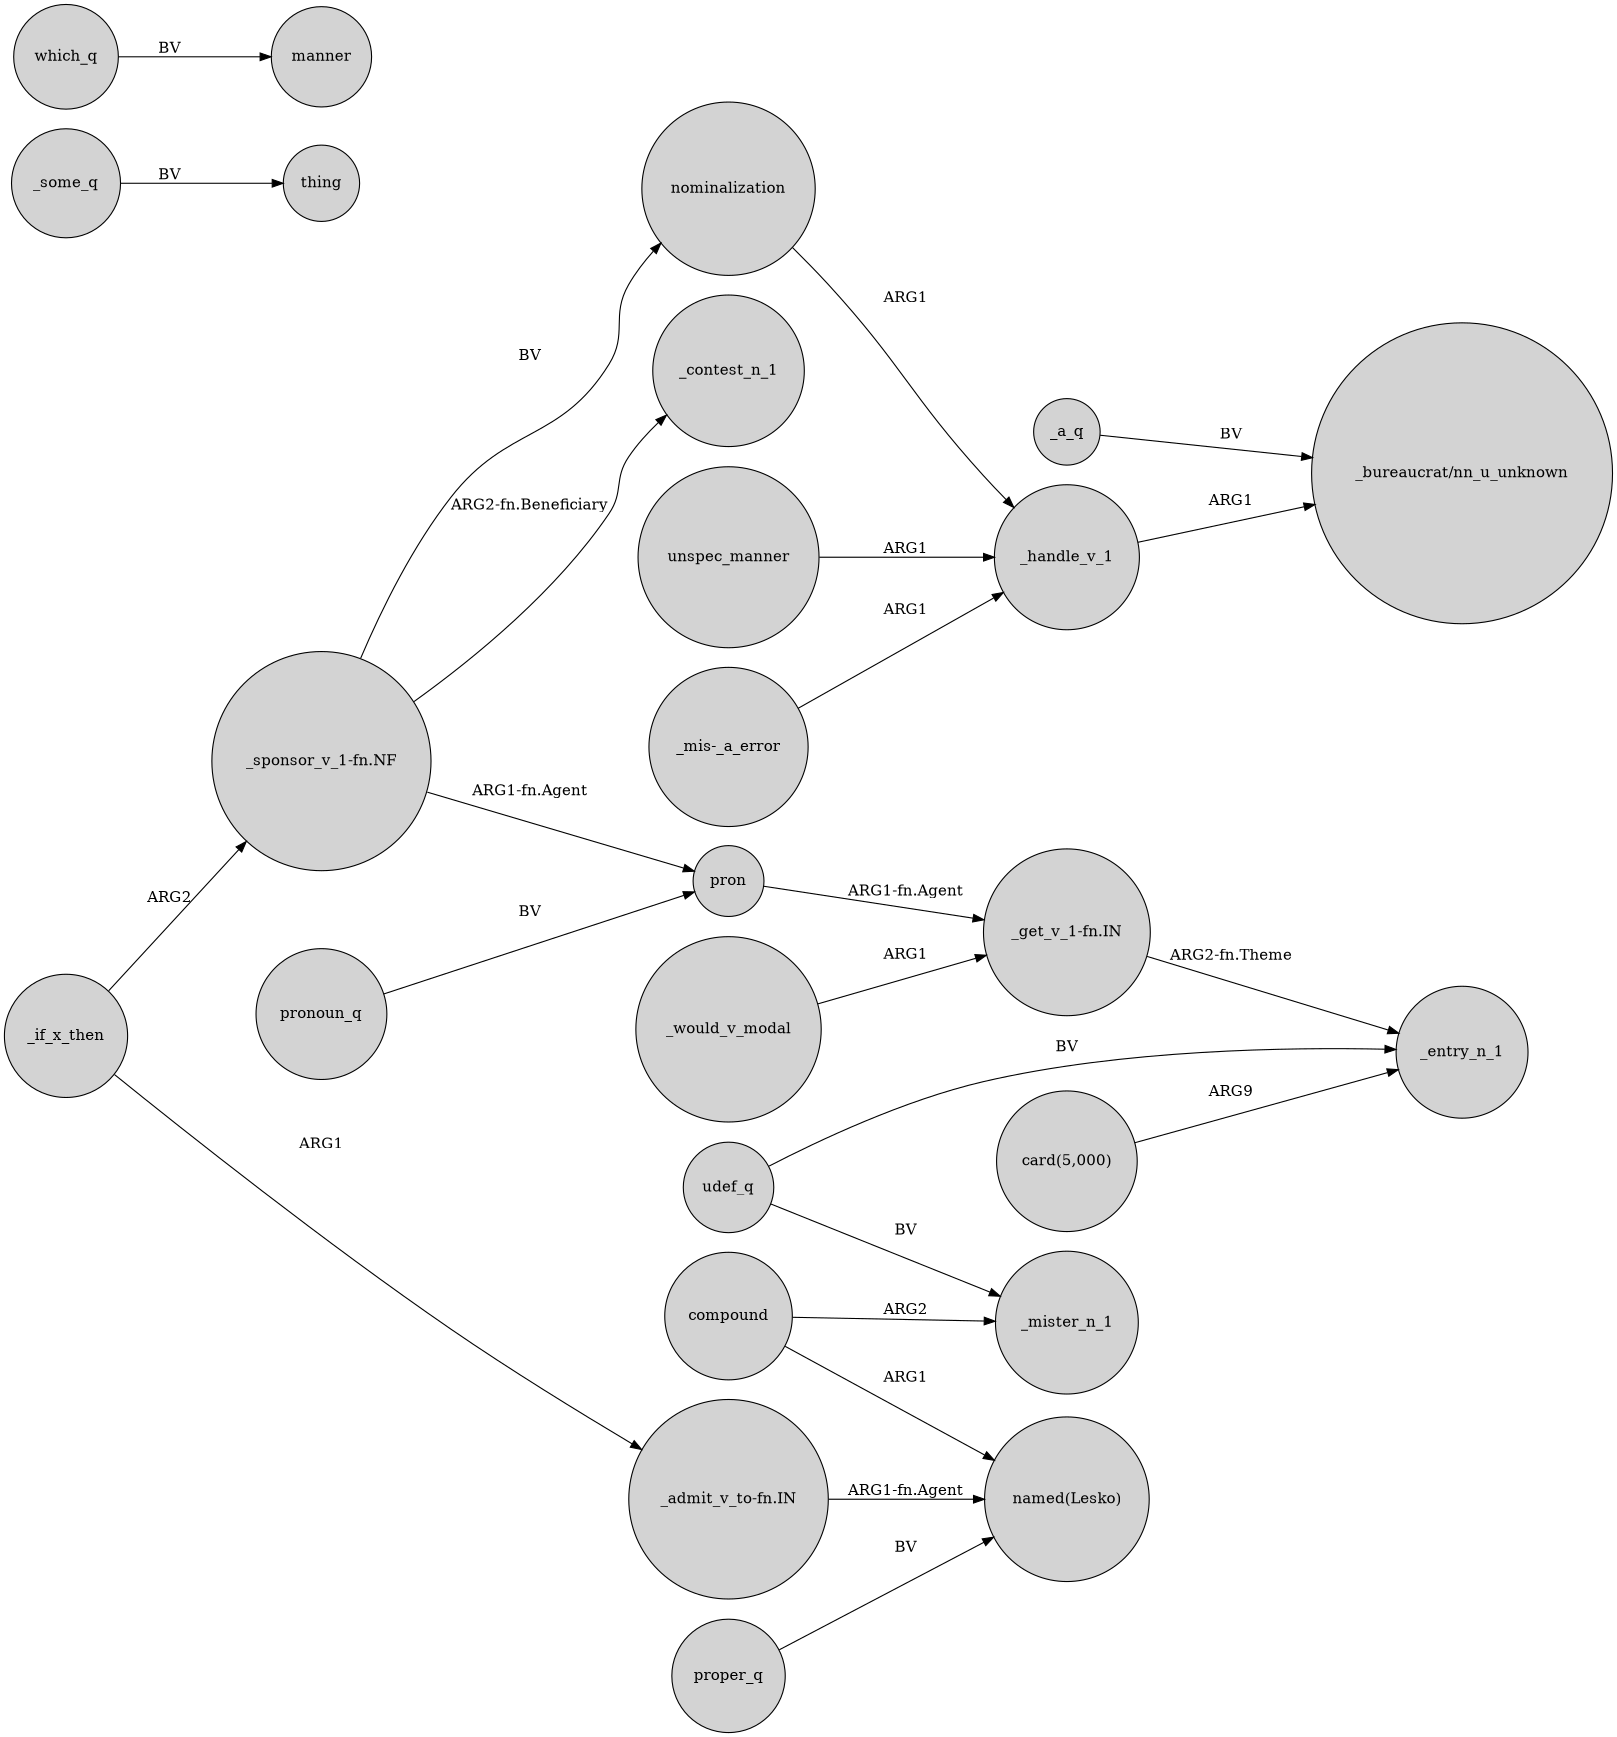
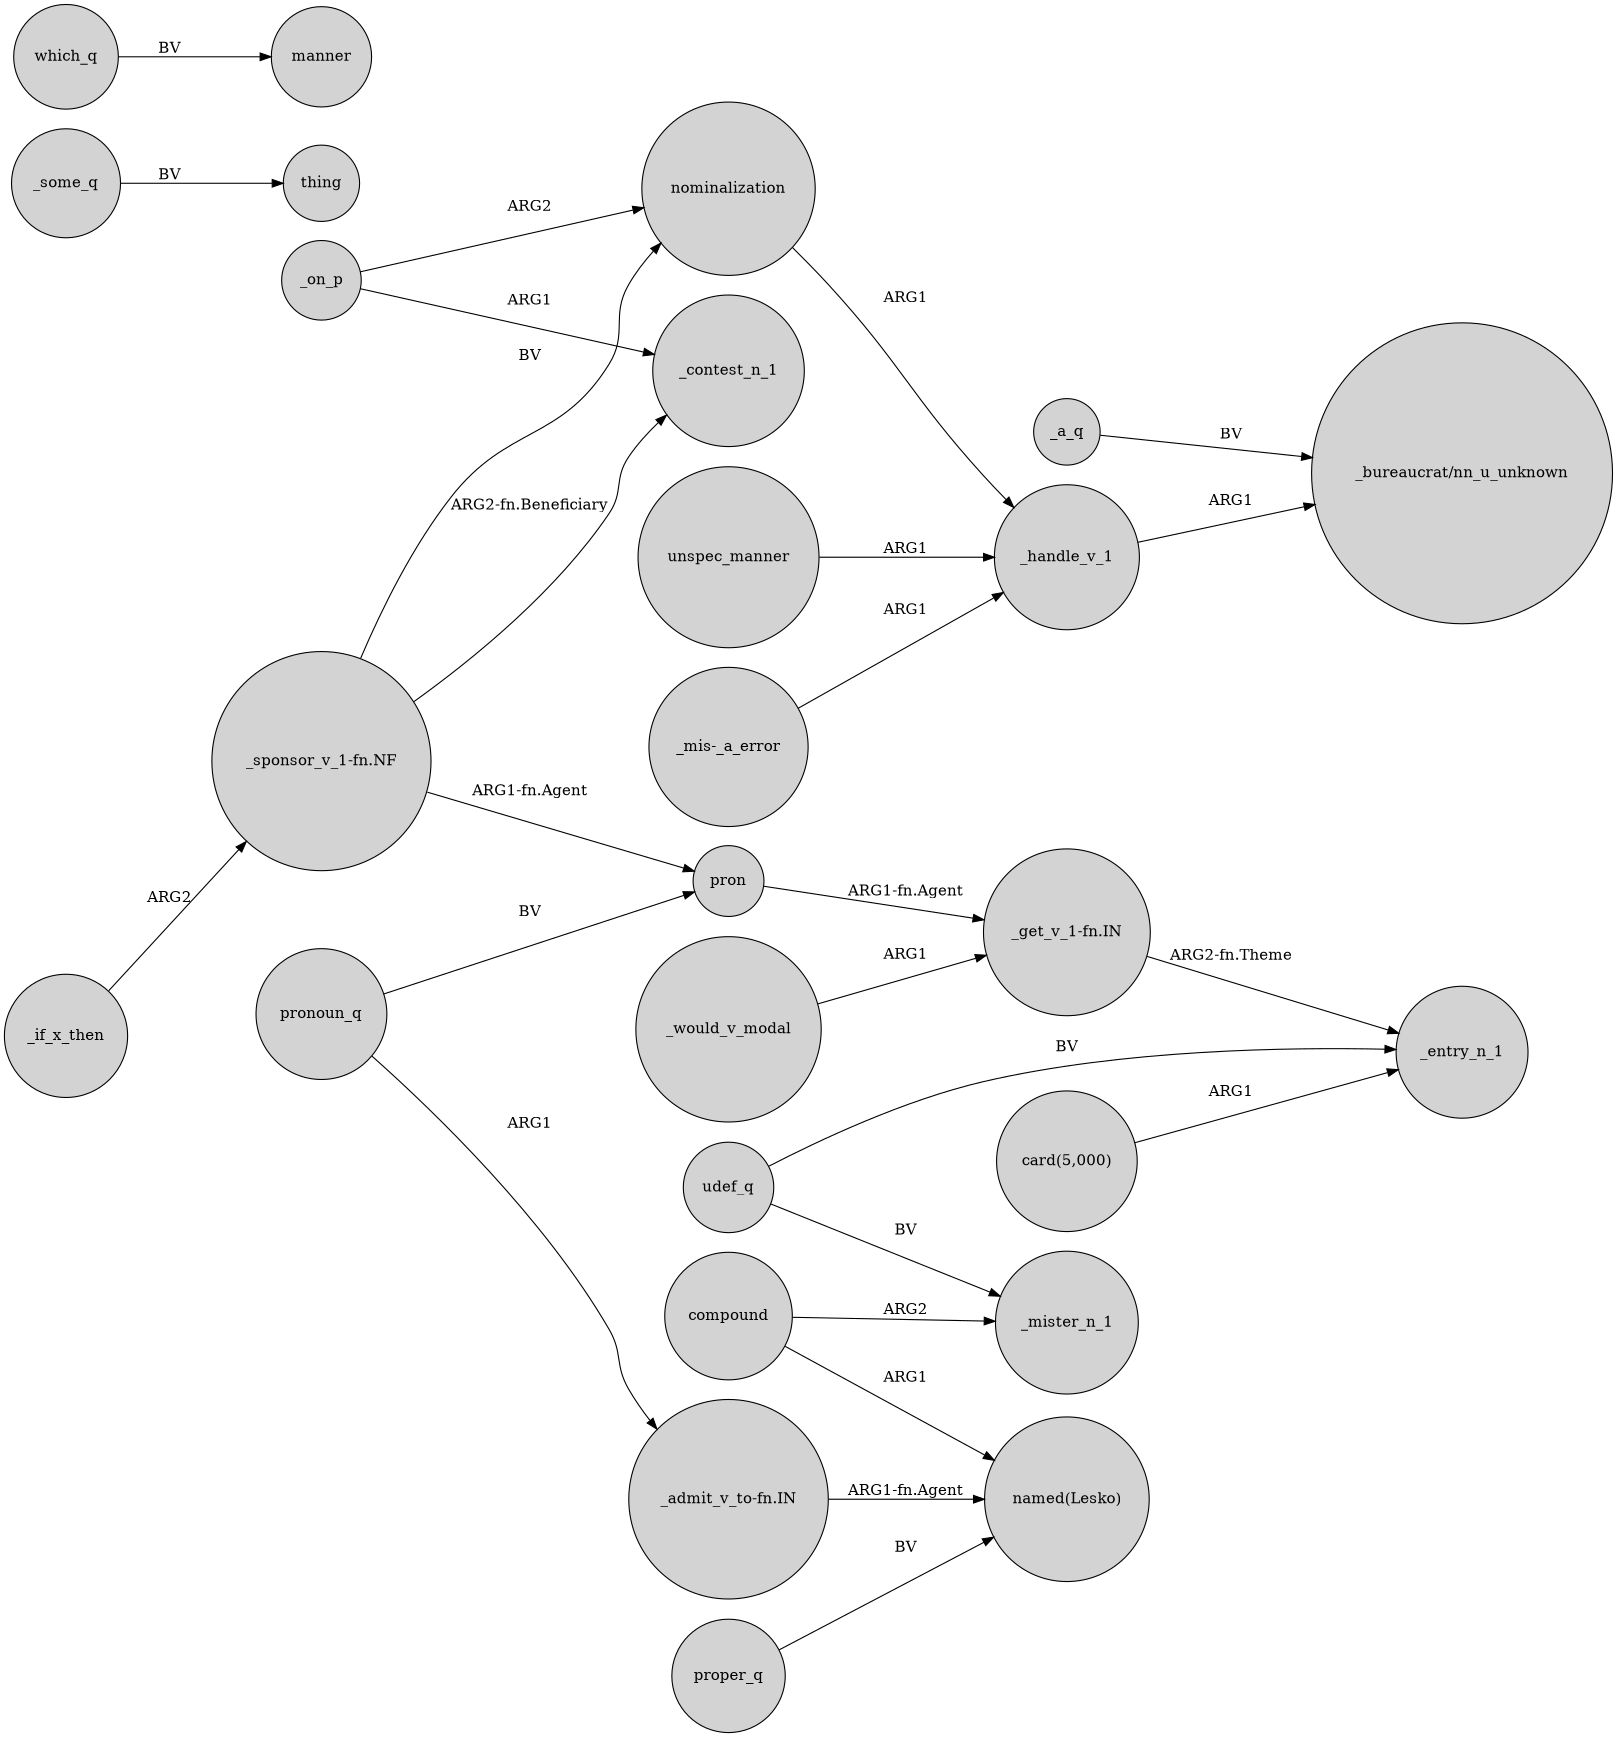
none -> (321, 280)
(1231, 1092) -> (1231, 1092)
(366, 1269) -> (533, 1223)
